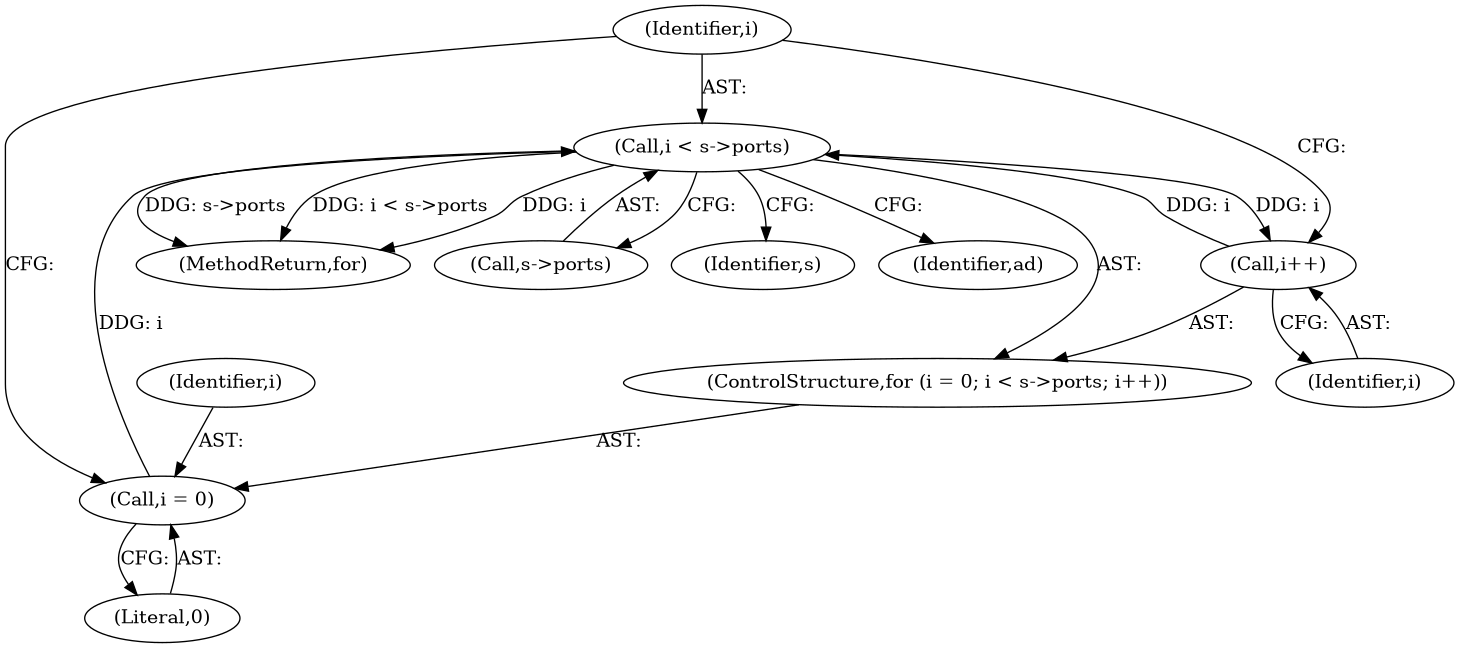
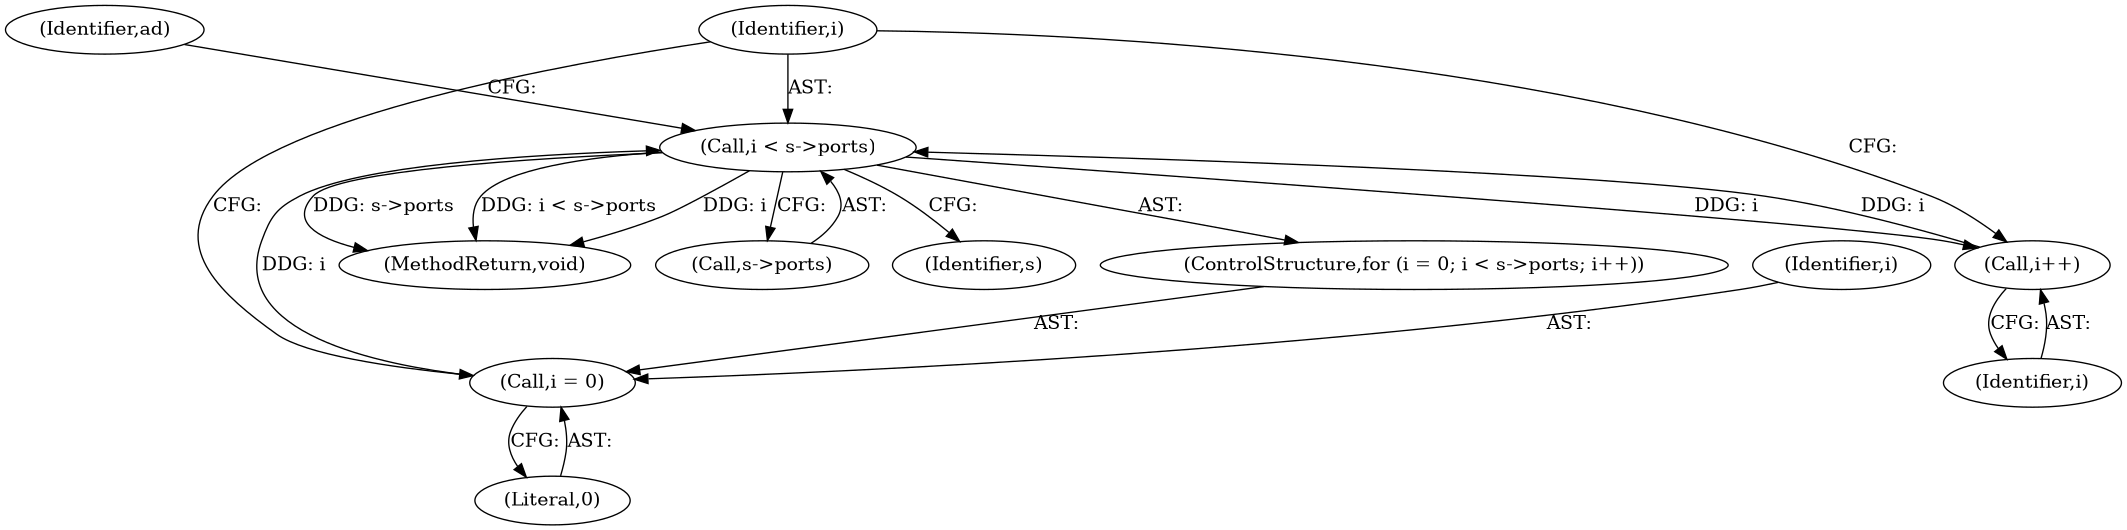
(841, 202) -> (433, 86)
(273, 265) -> (485, 265)
(1158, 329) -> none
